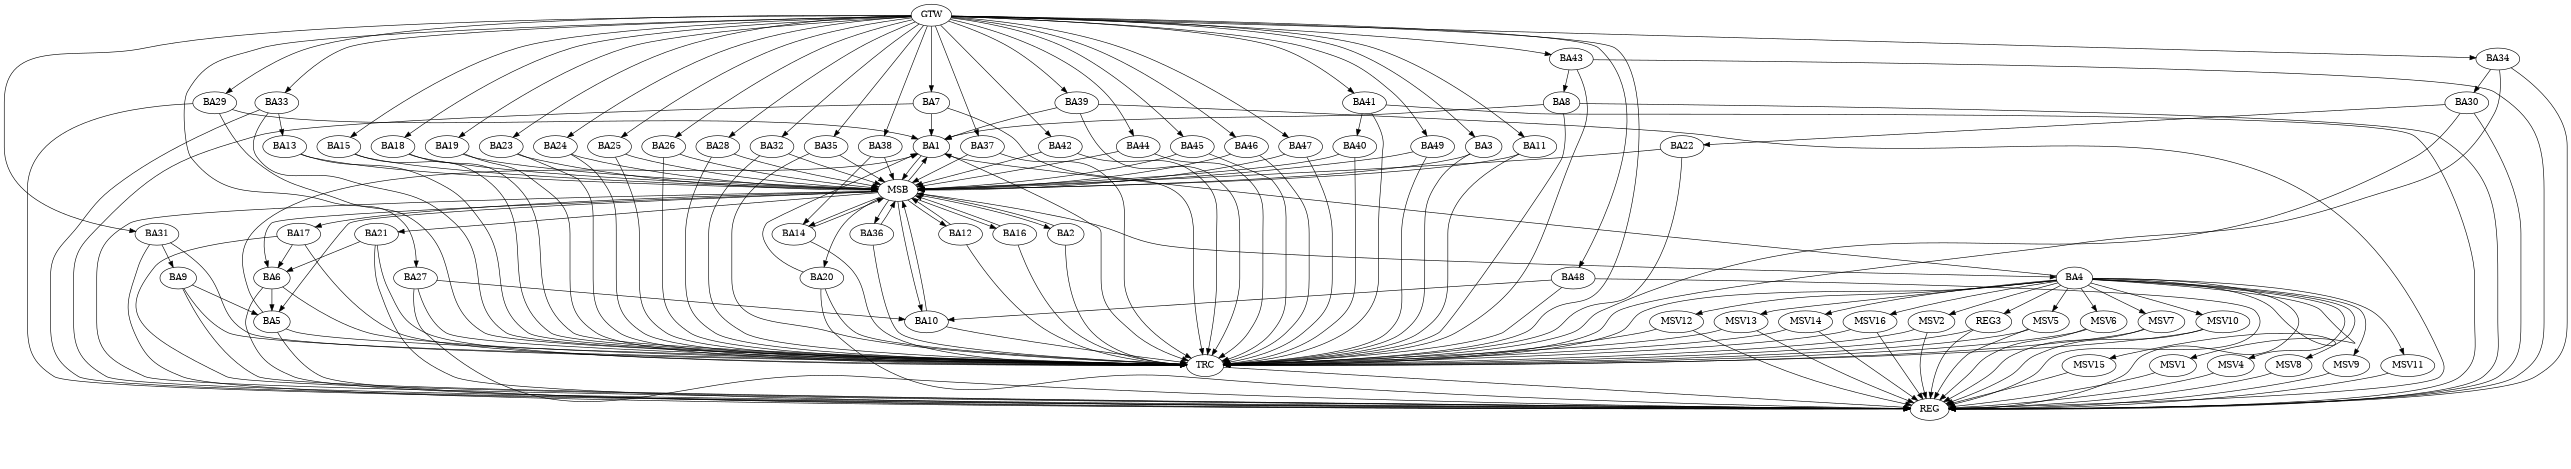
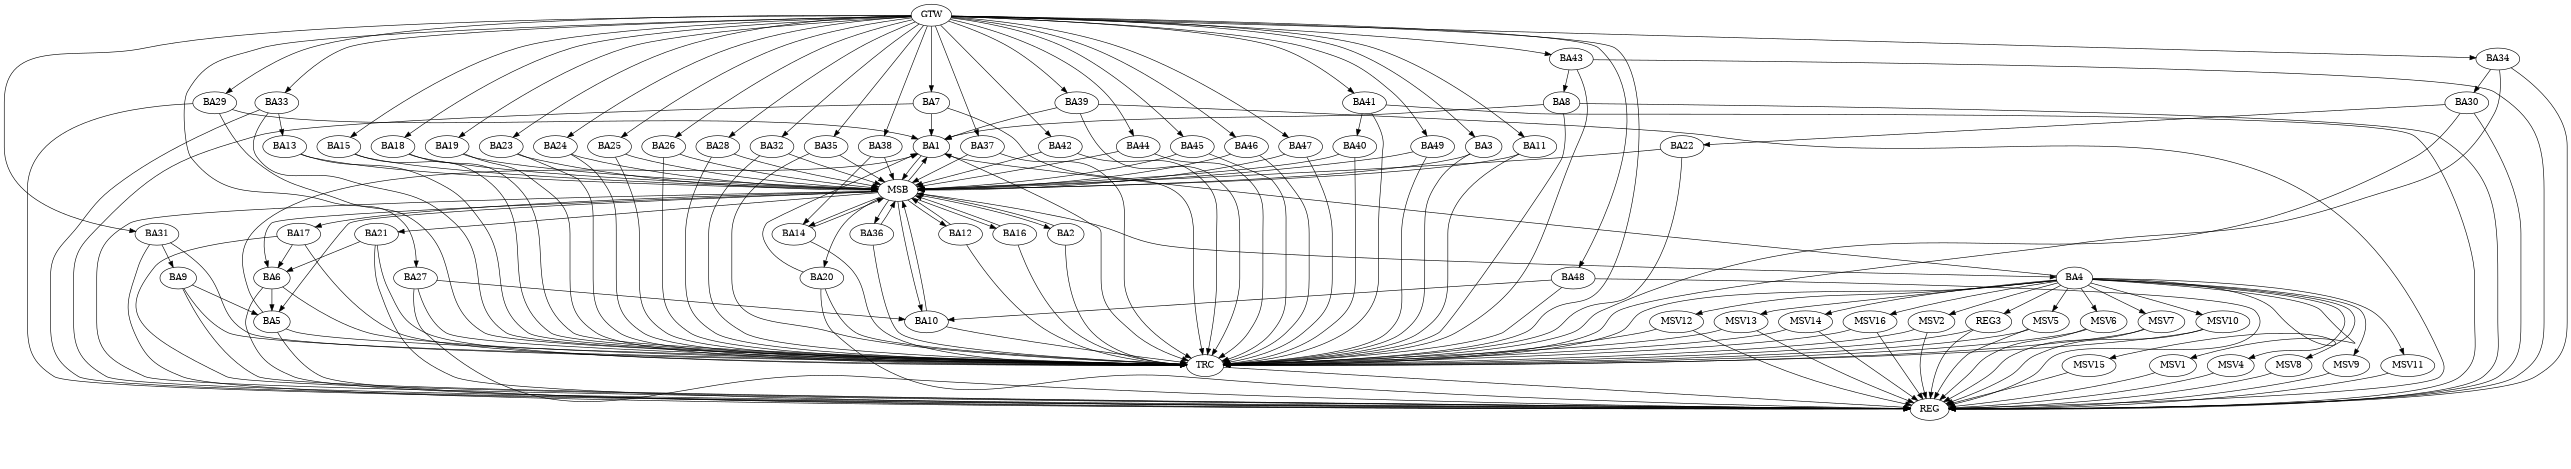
(2236, 353) -> none
